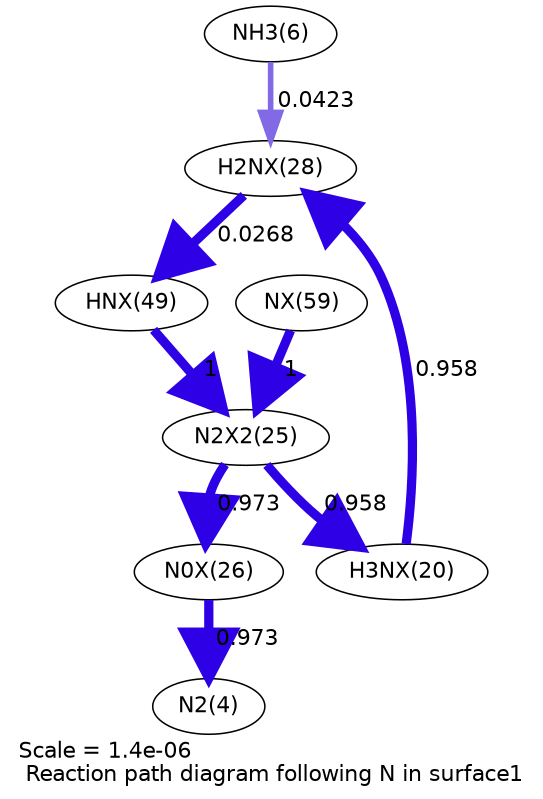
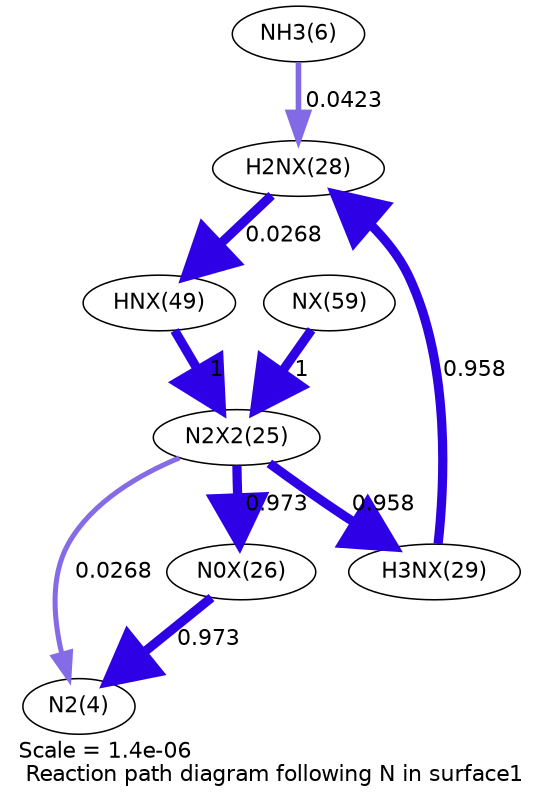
none -> (77, 531)
(402, 572) -> (435, 572)
